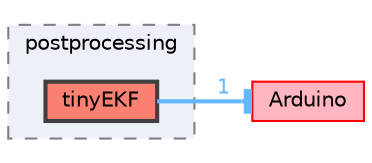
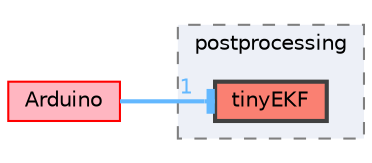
(208, 101) -> (162, 101)
